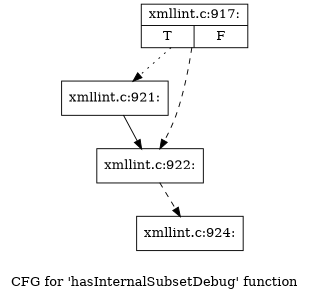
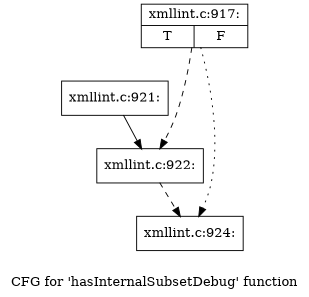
(155, 61) -> (214, 128)
